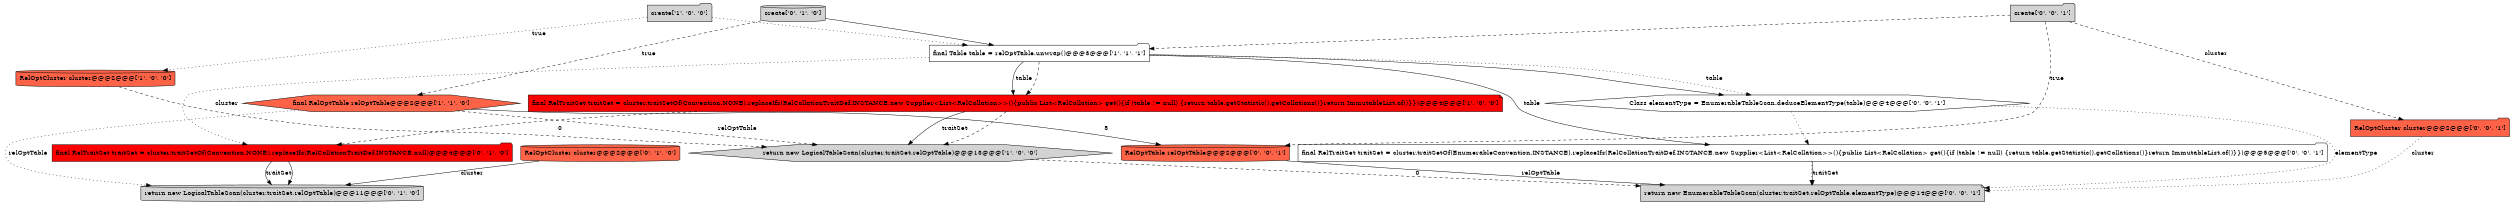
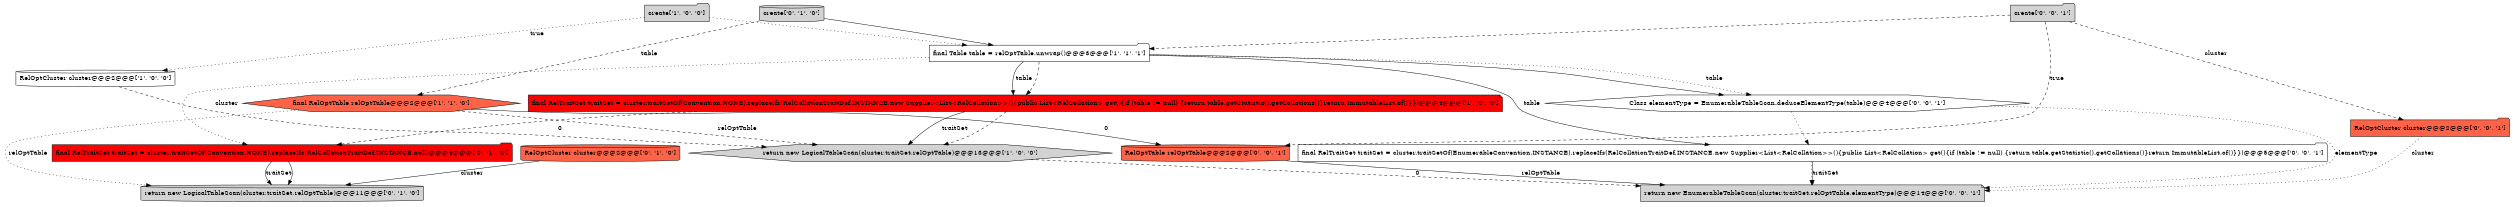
(649, 53) -> (649, 53)
(95, 78) -> (95, 78)
(1107, 128) -> (1107, 128)
